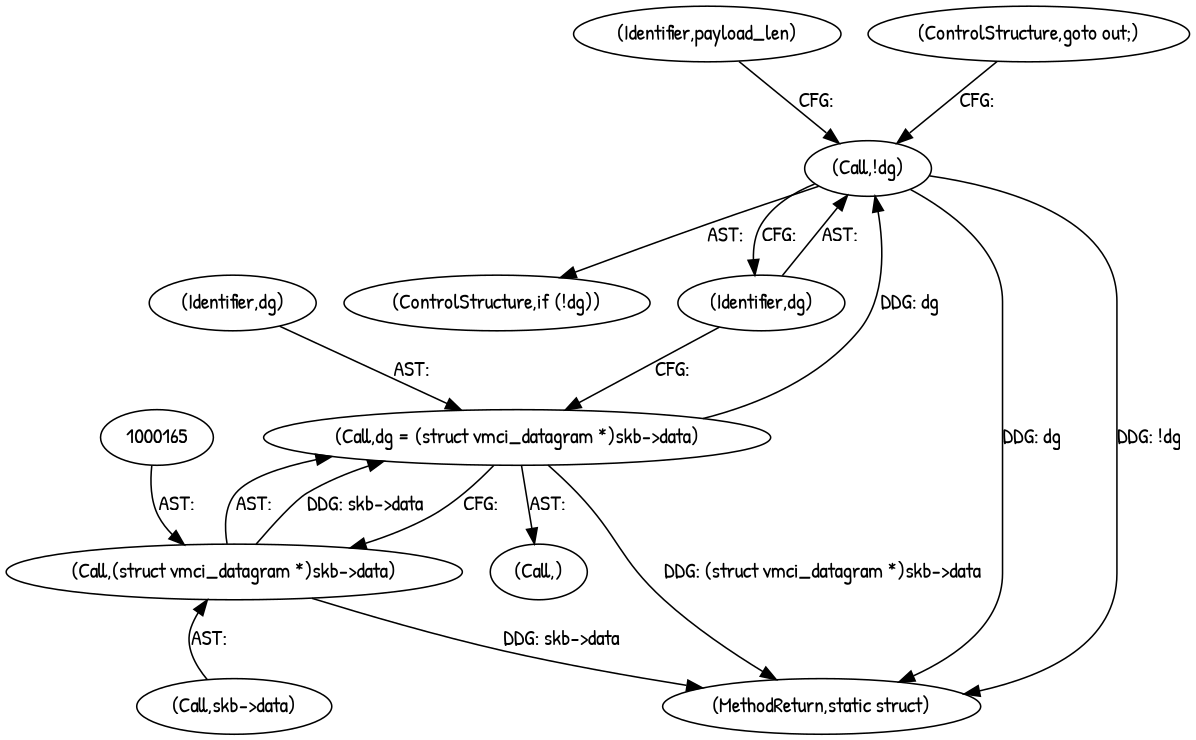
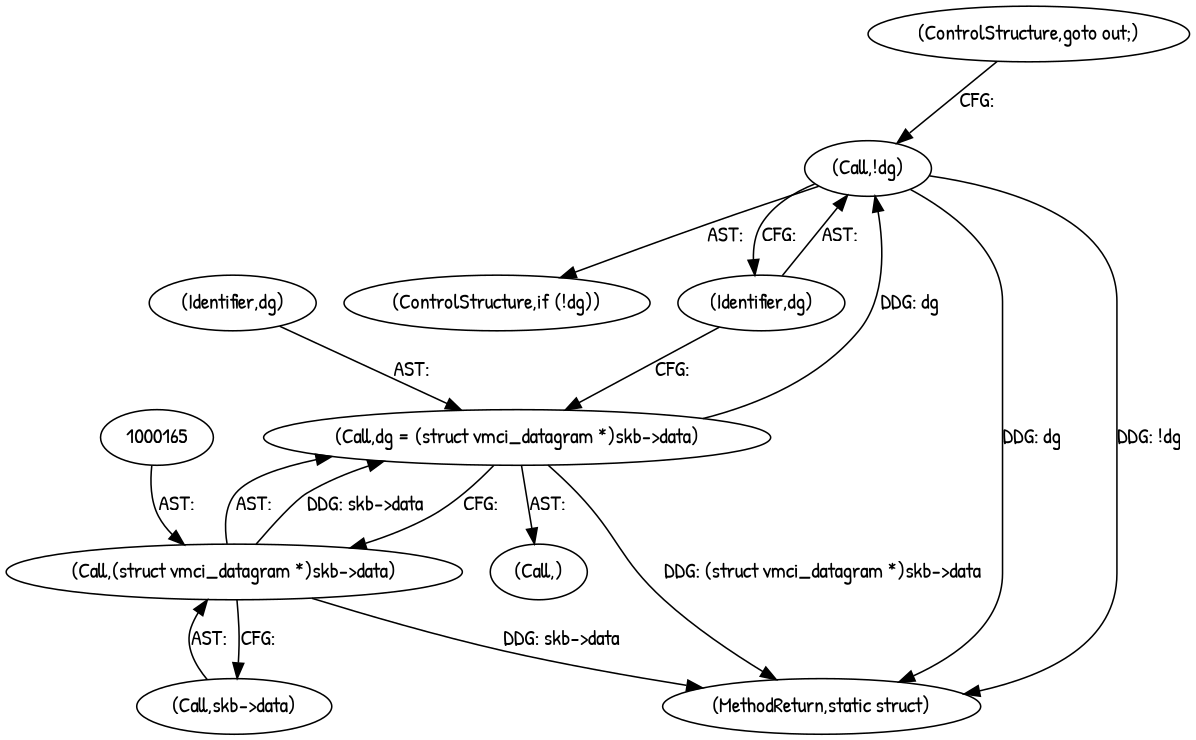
(707, 34) -> none
none -> (239, 631)
